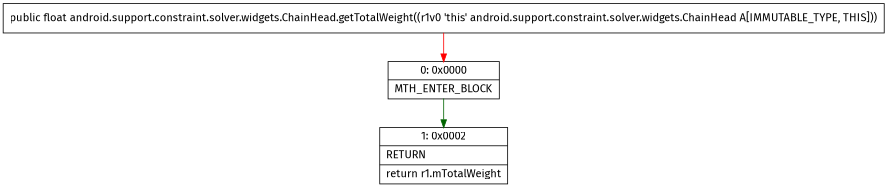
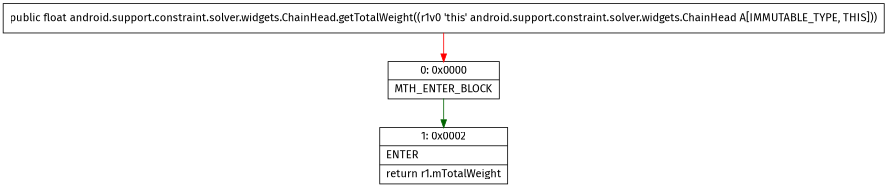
(406, 155) -> (402, 155)
